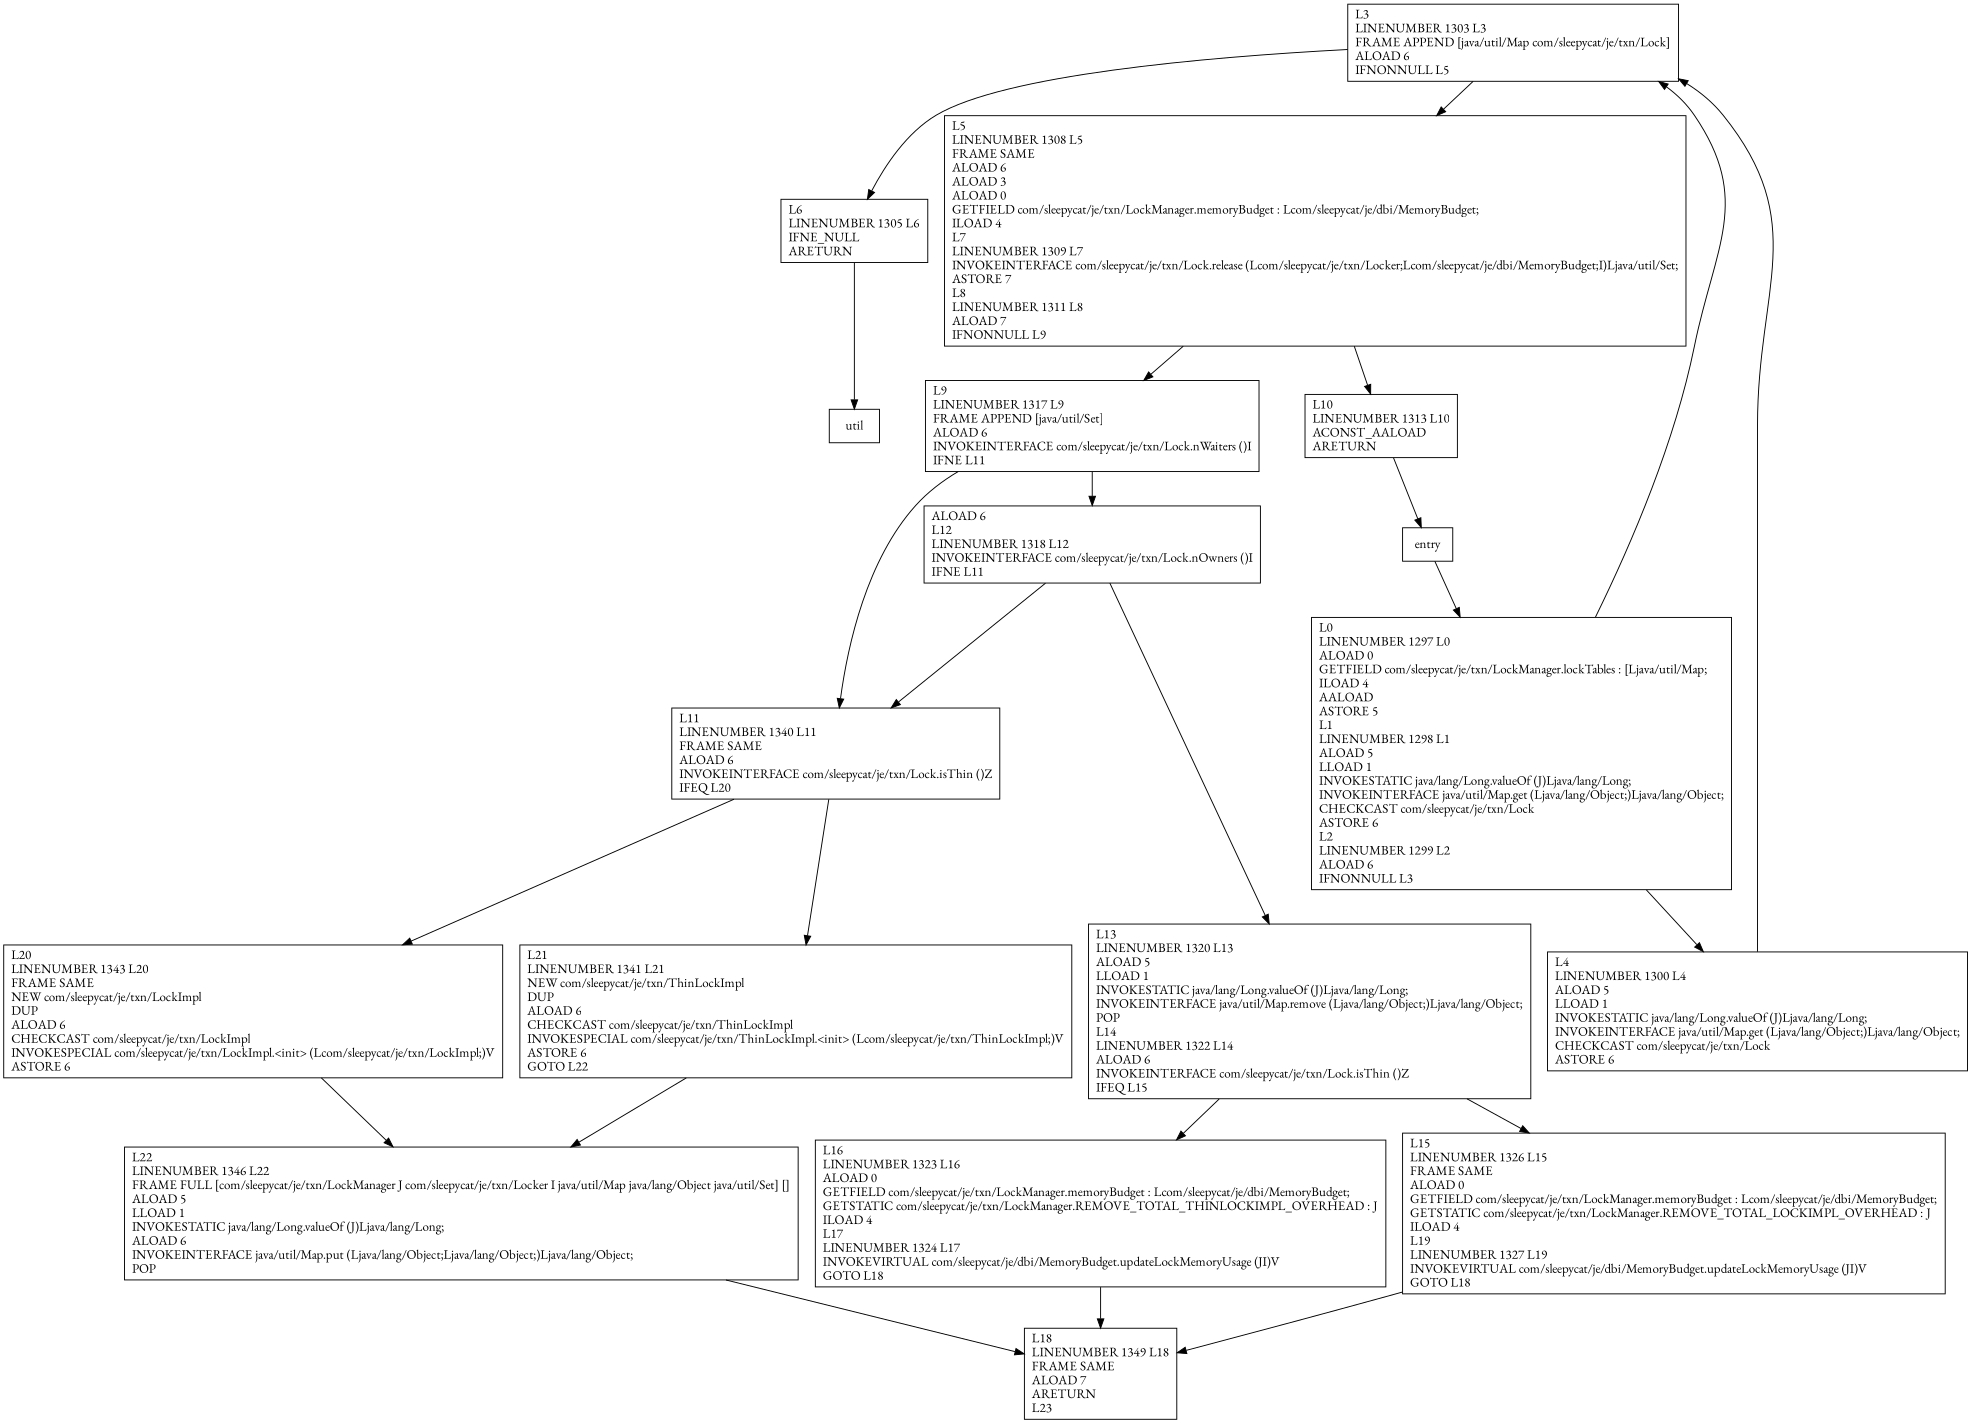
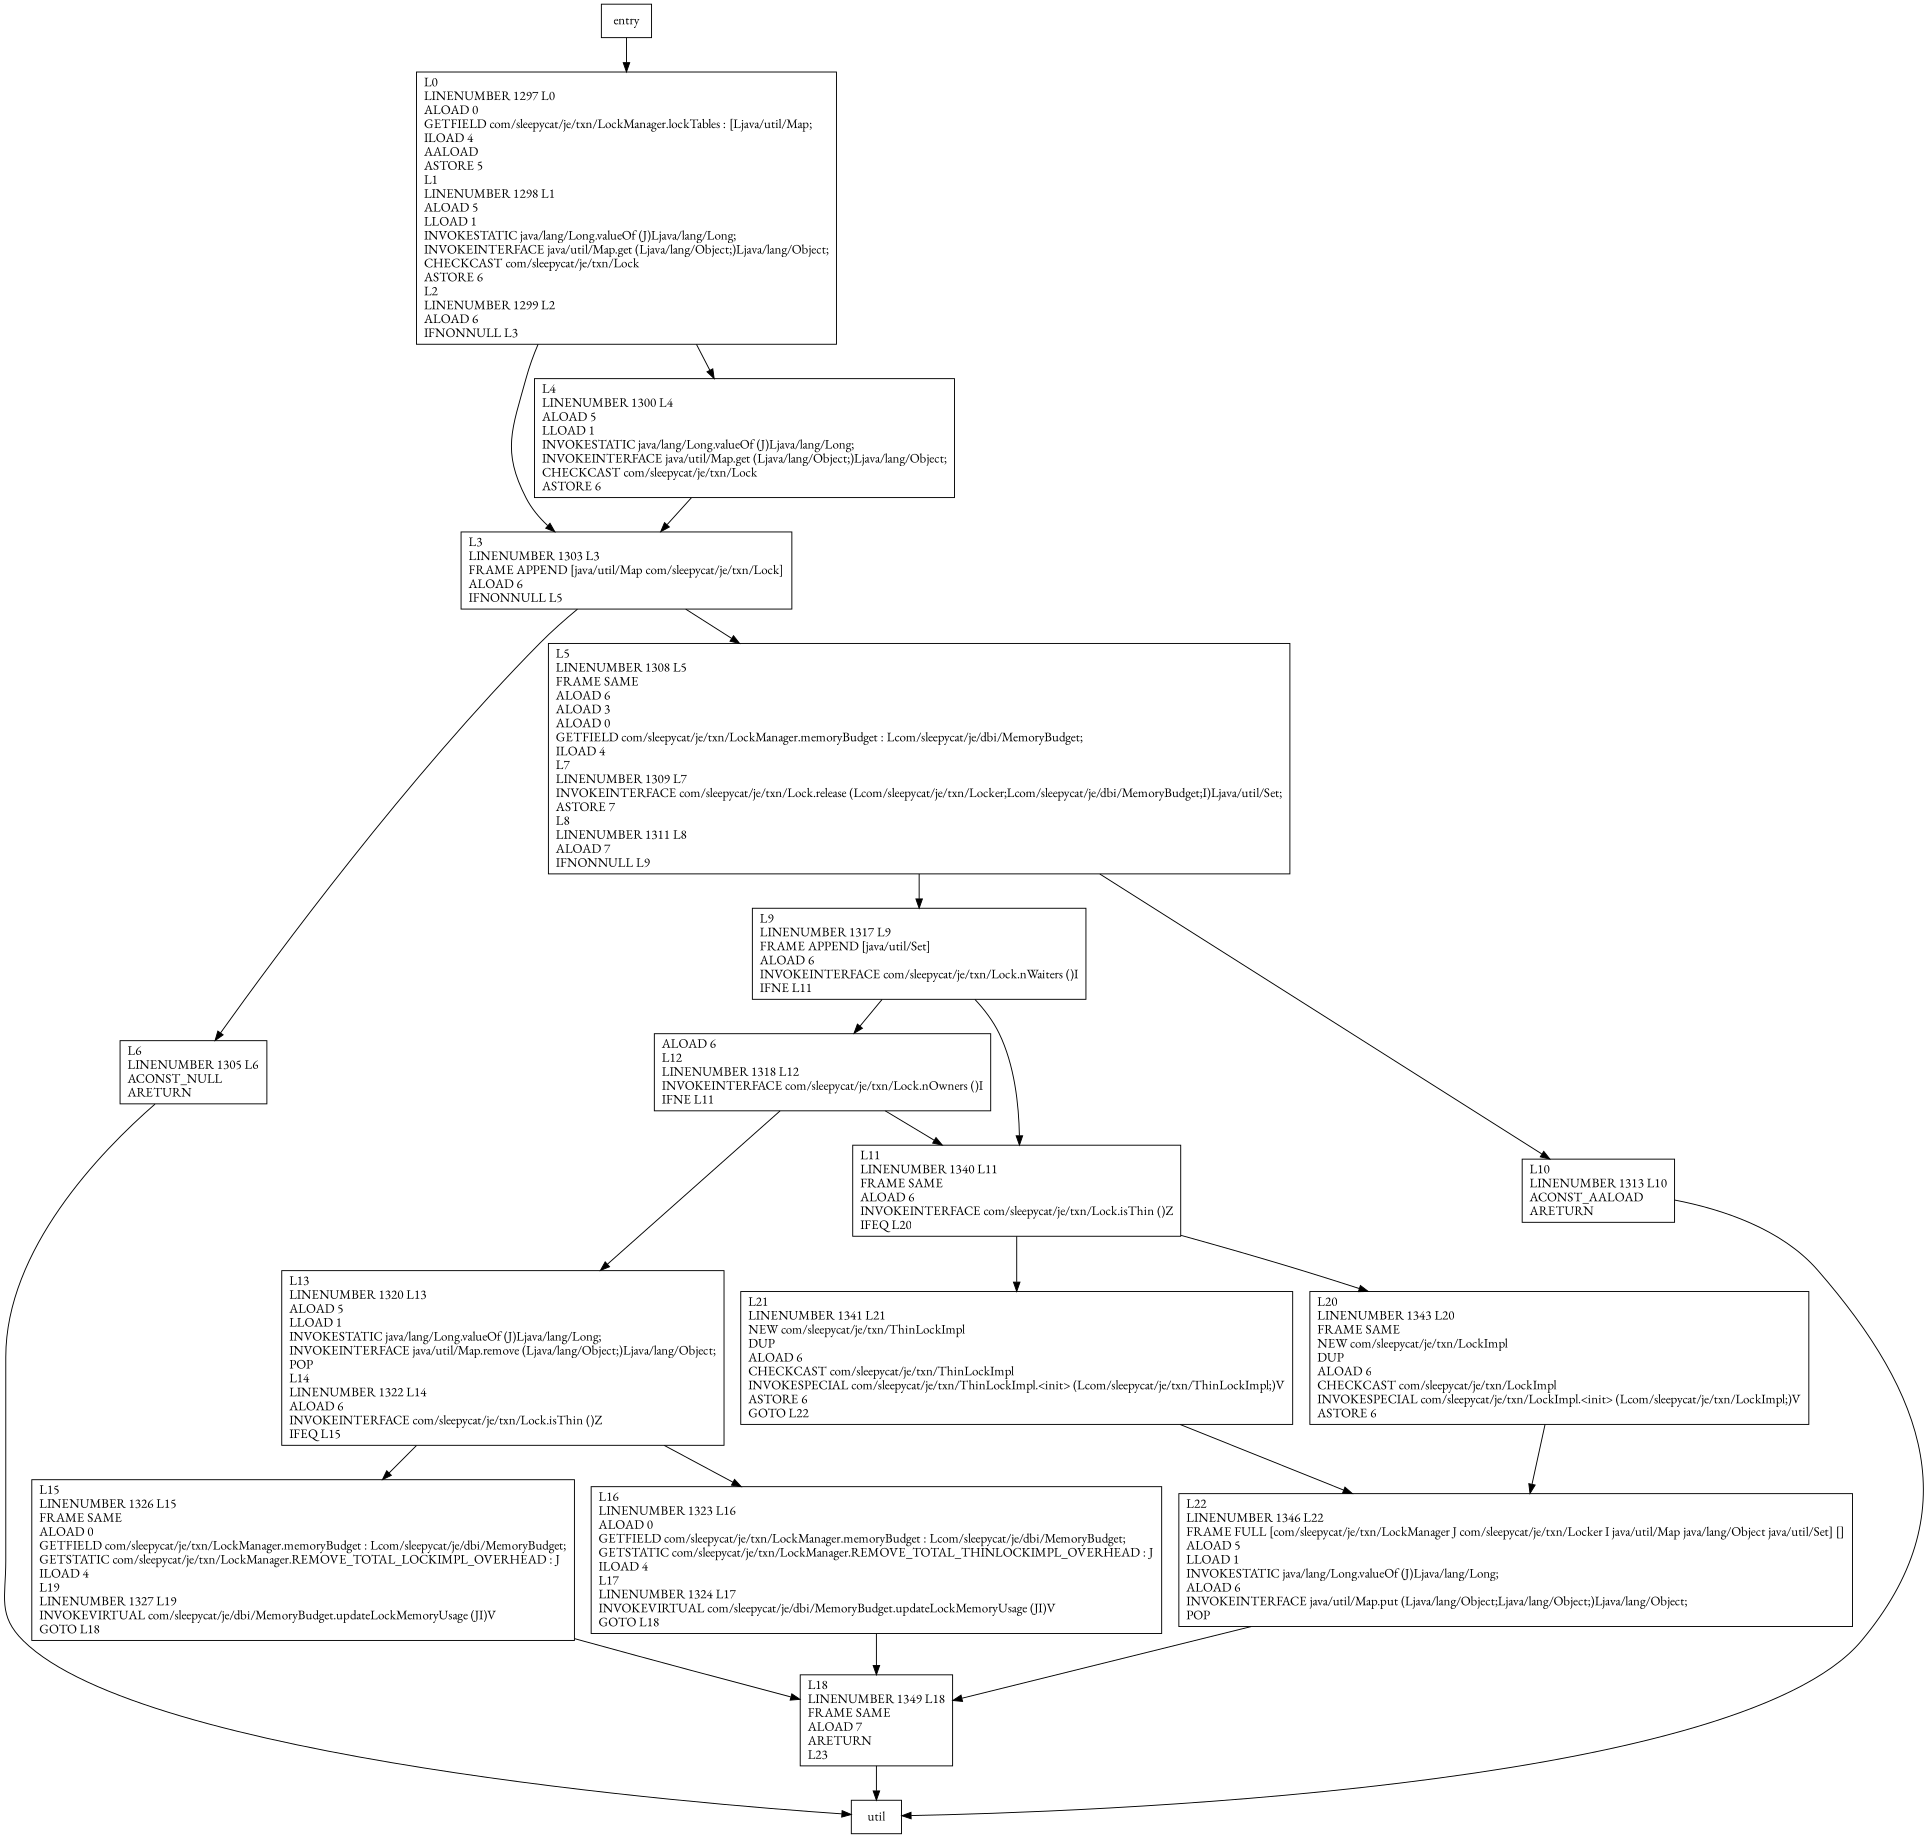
(854, 231) -> (193, 1072)
(1406, 488) -> (1683, 1731)
none -> (876, 1778)
